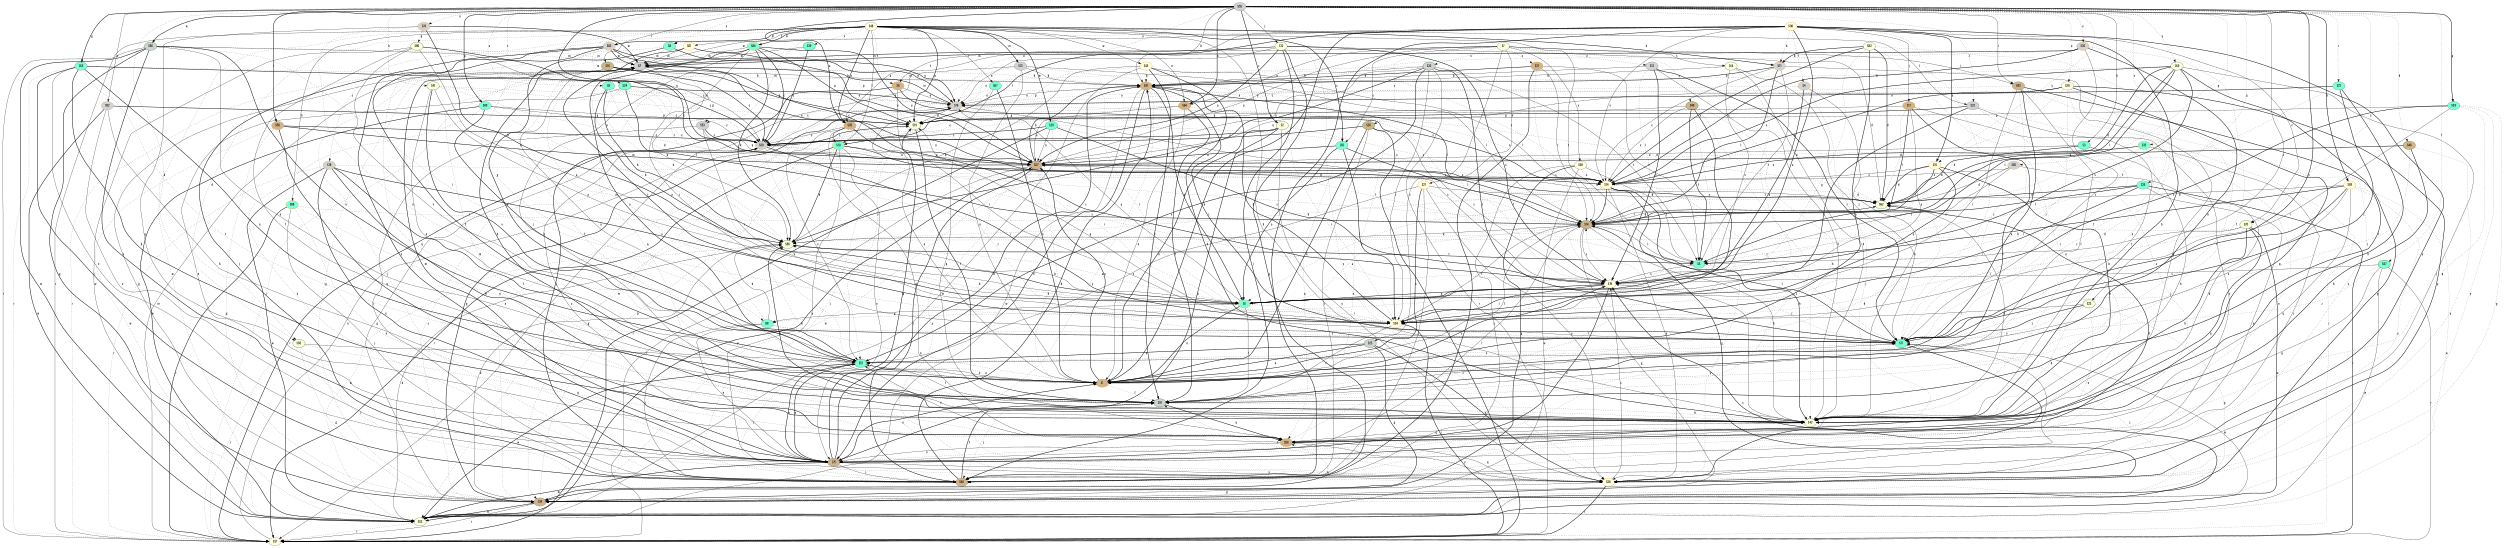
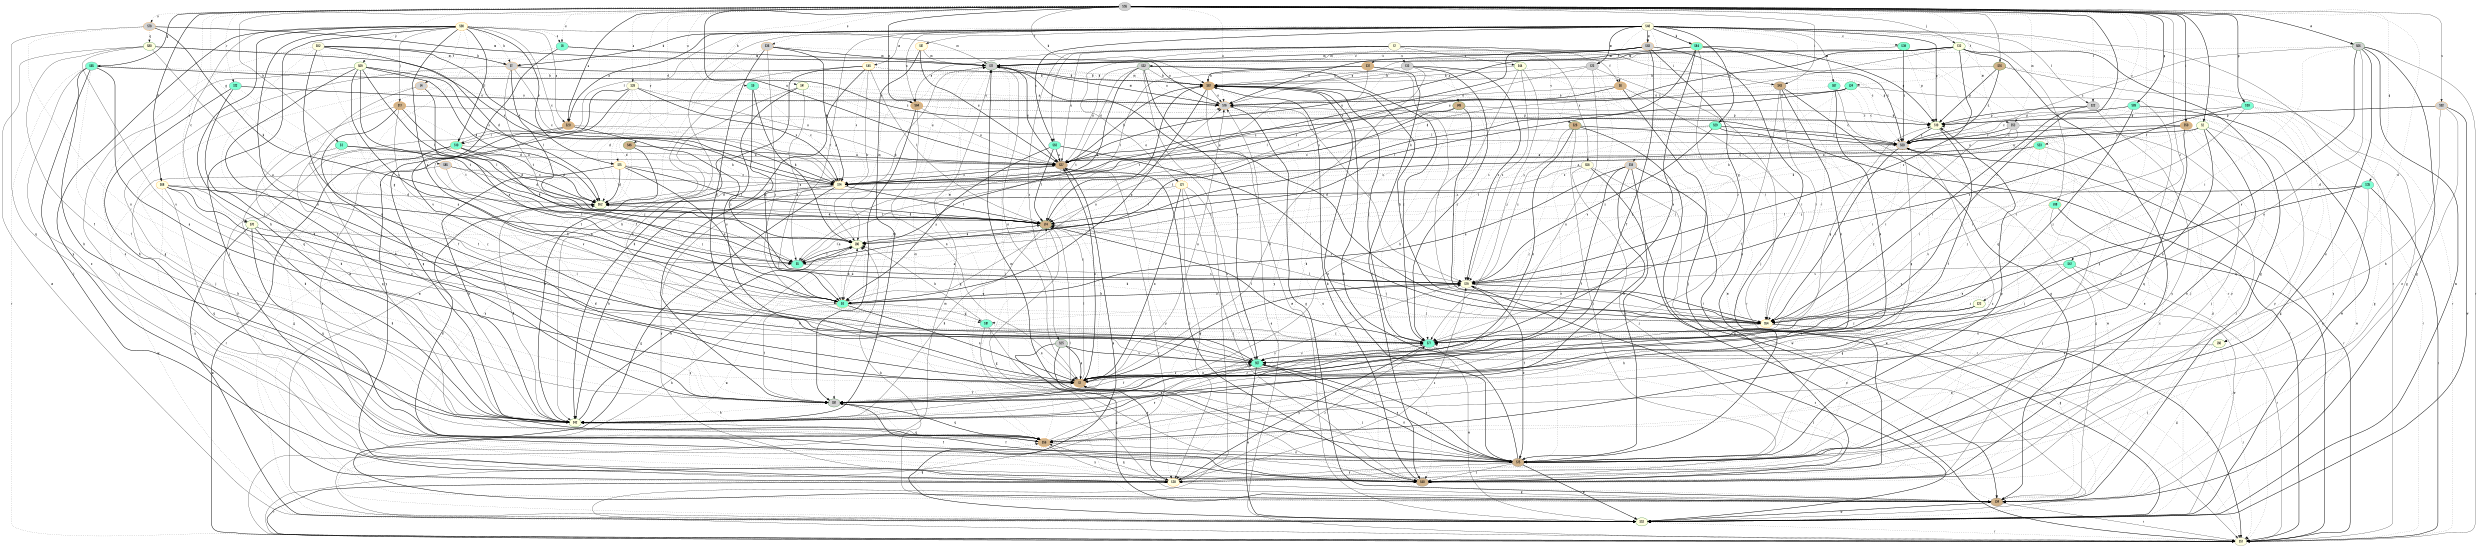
(1867, 218) -> none
(945, 404) -> none
